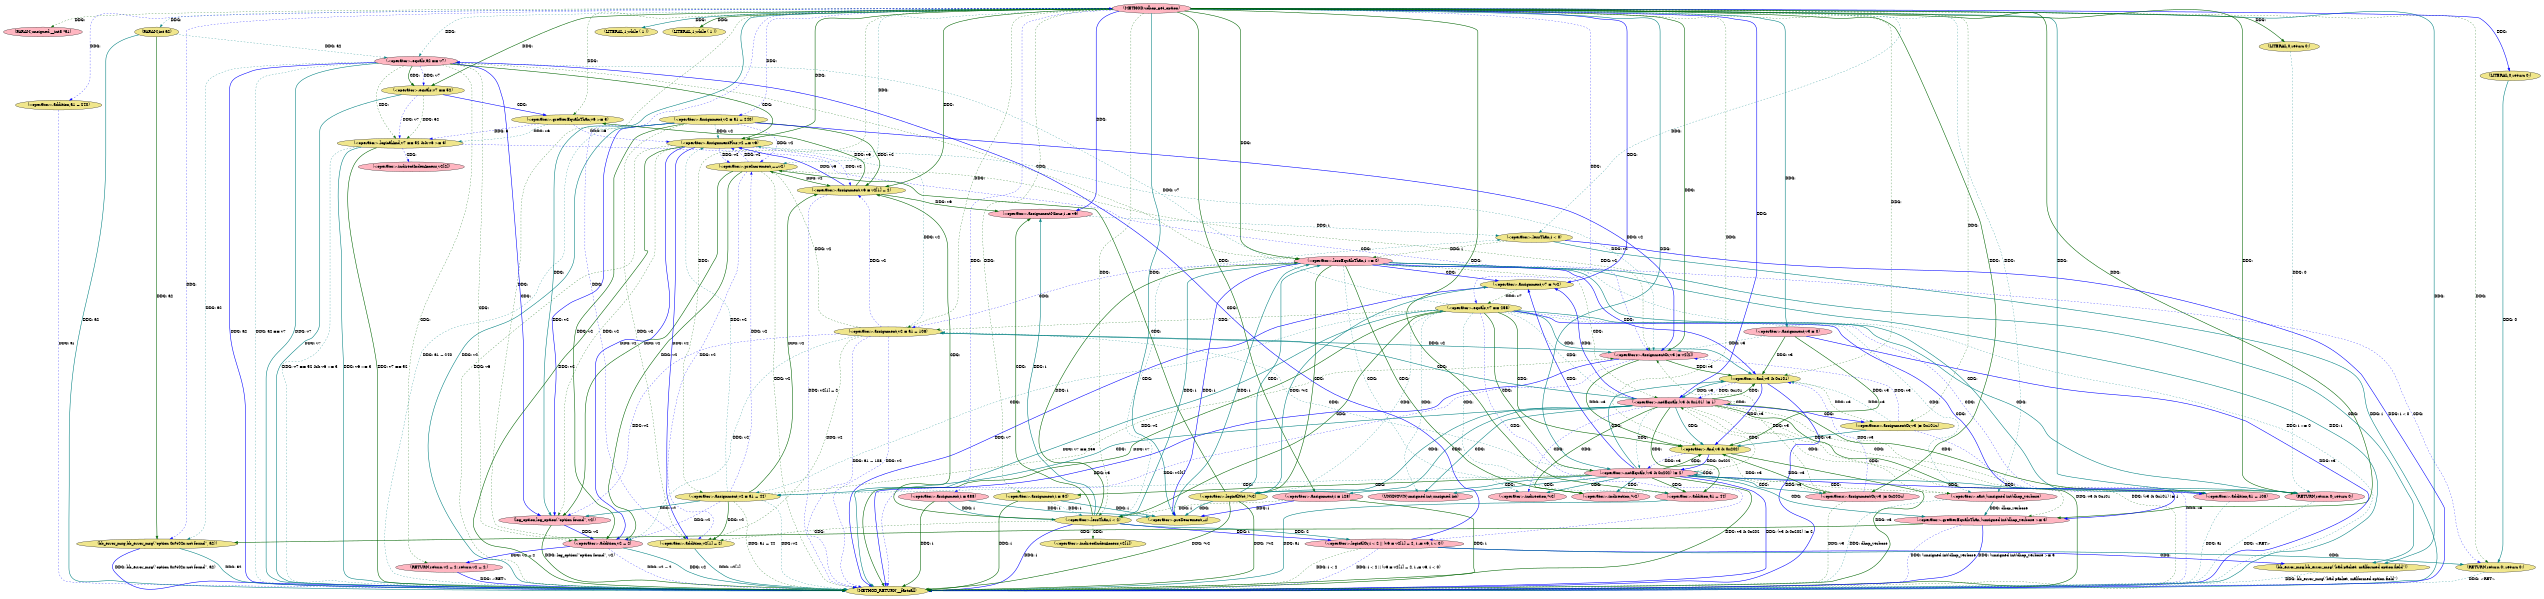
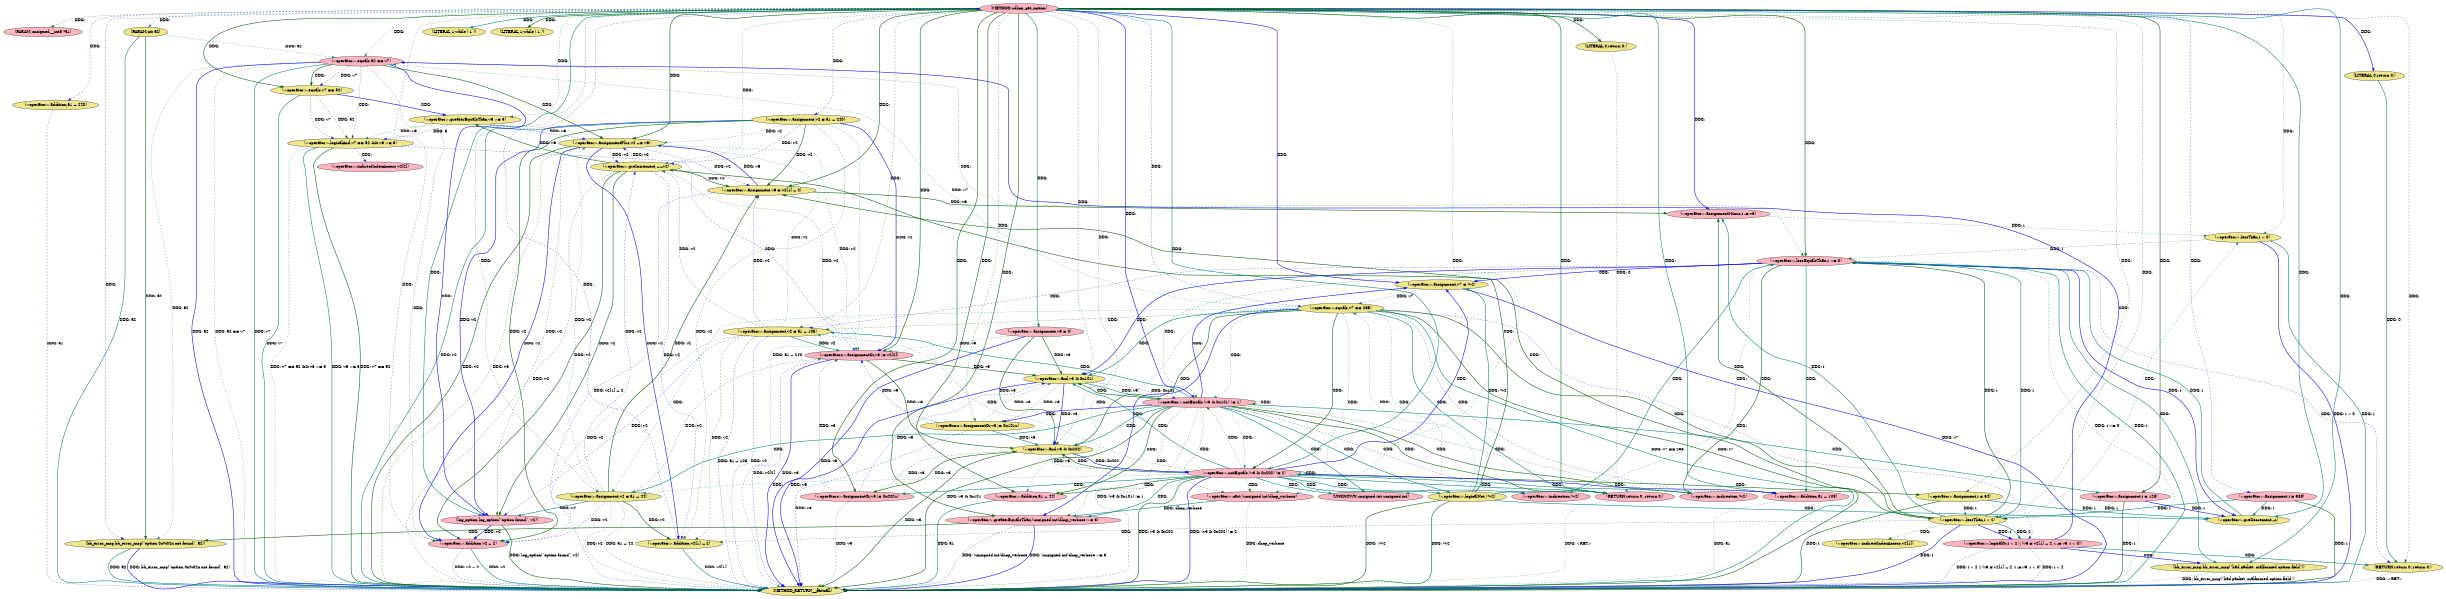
(750, 134) -> (546, 150)
(1313, 387) -> none
(449, 567) -> none
